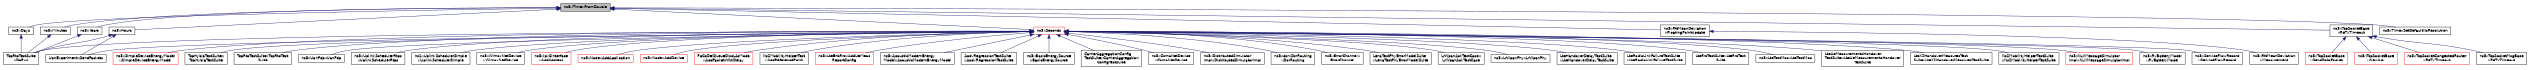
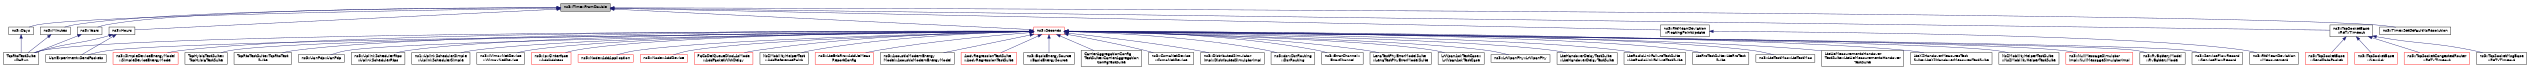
(989, 58) -> (989, 58)
